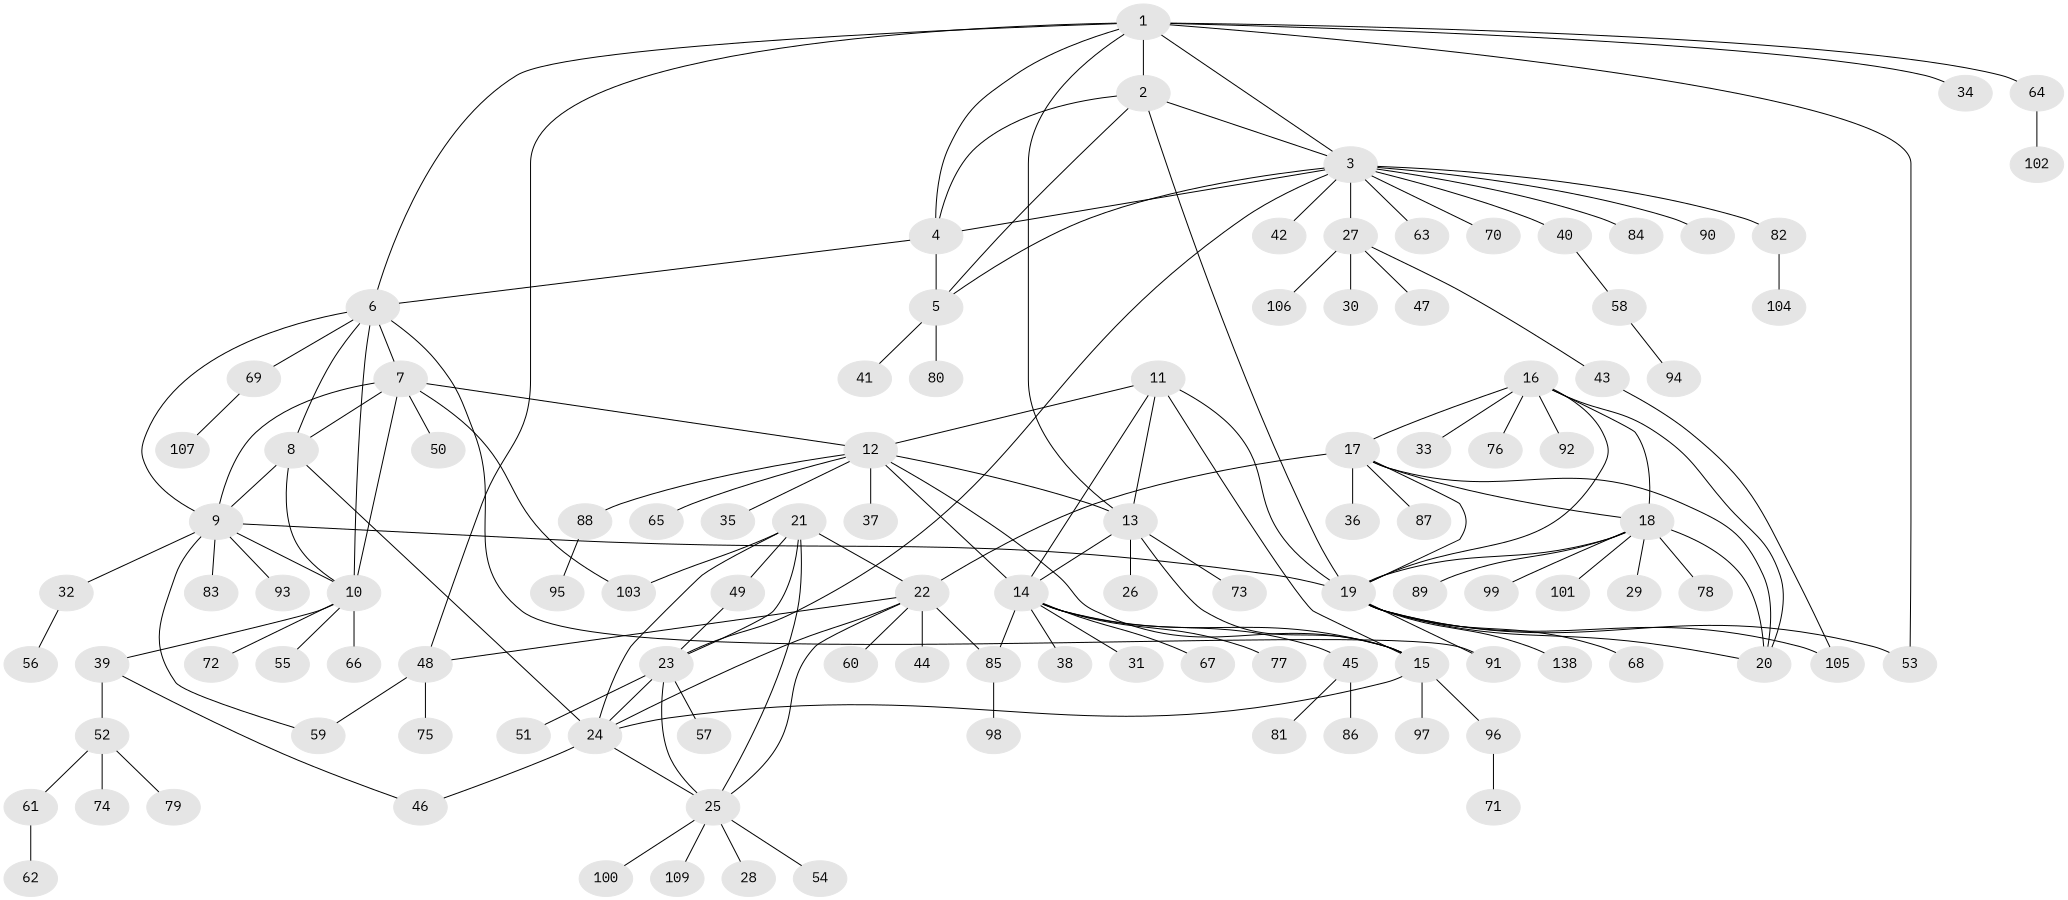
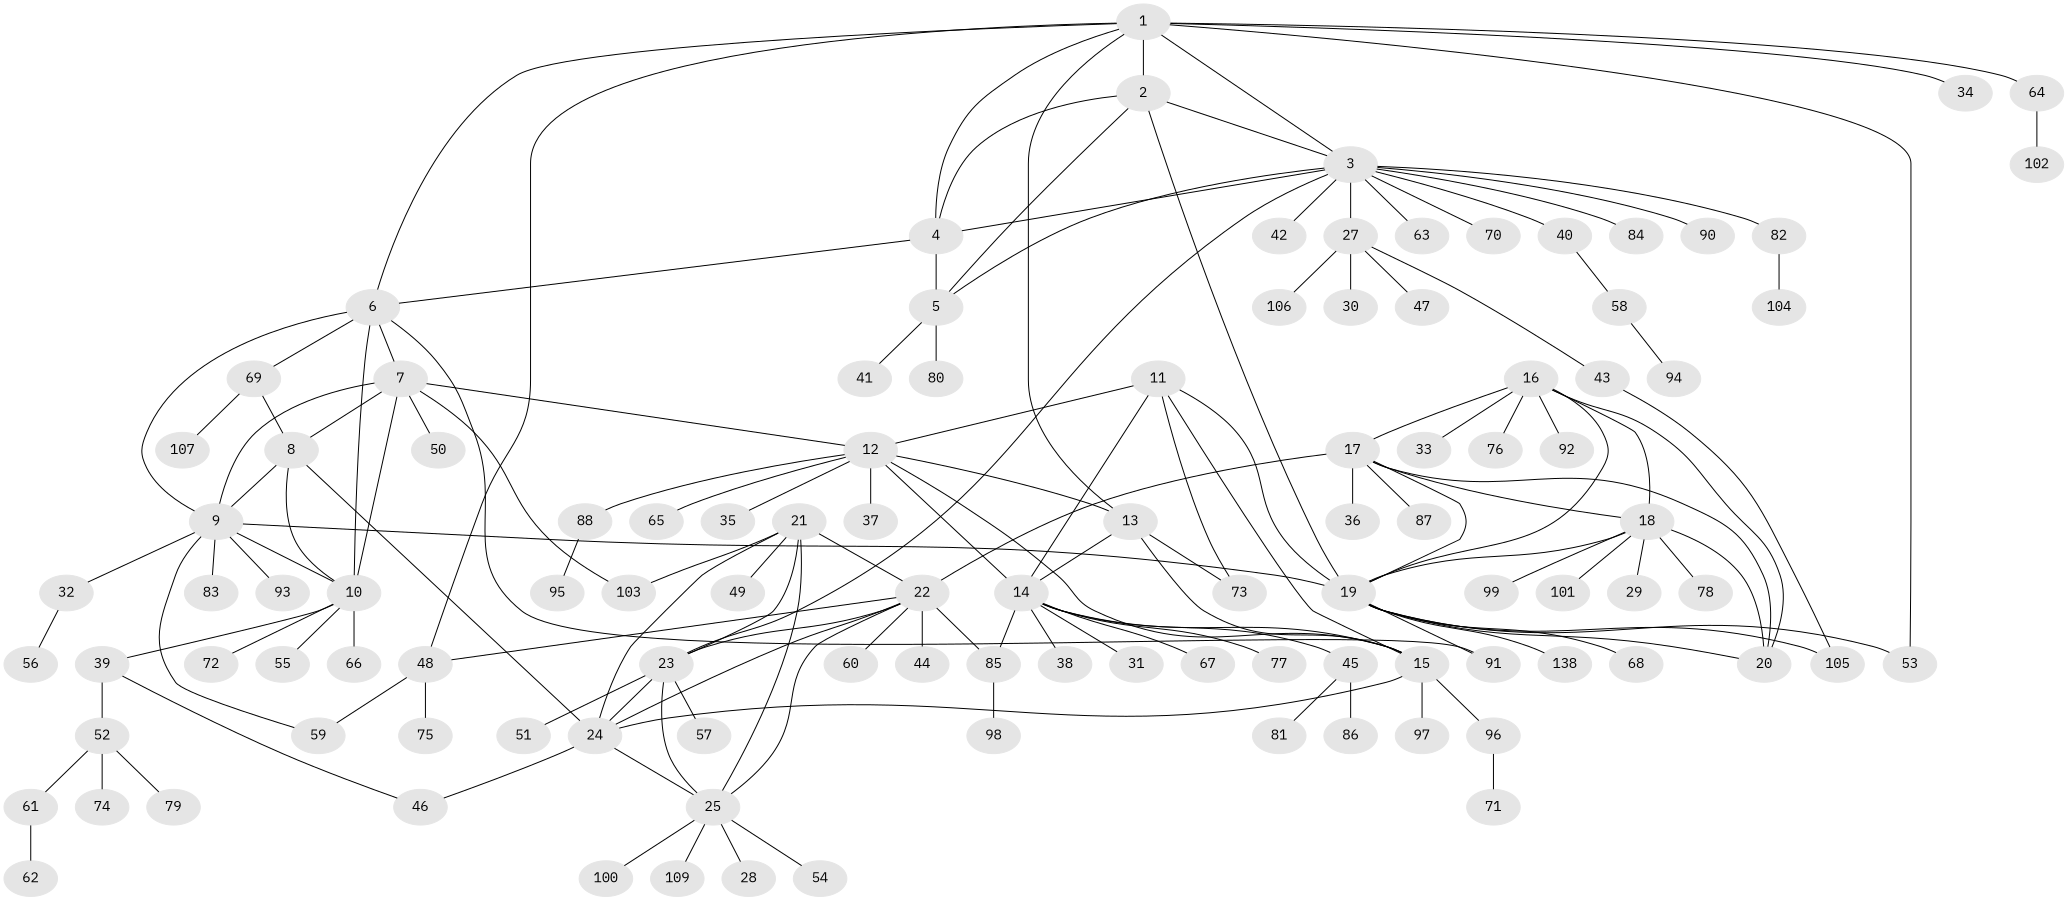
(324, 375) -> (272, 413)
(1144, 450) -> (1189, 489)
(1130, 593) -> none
(1420, 593) -> none
(699, 632) -> (800, 628)
